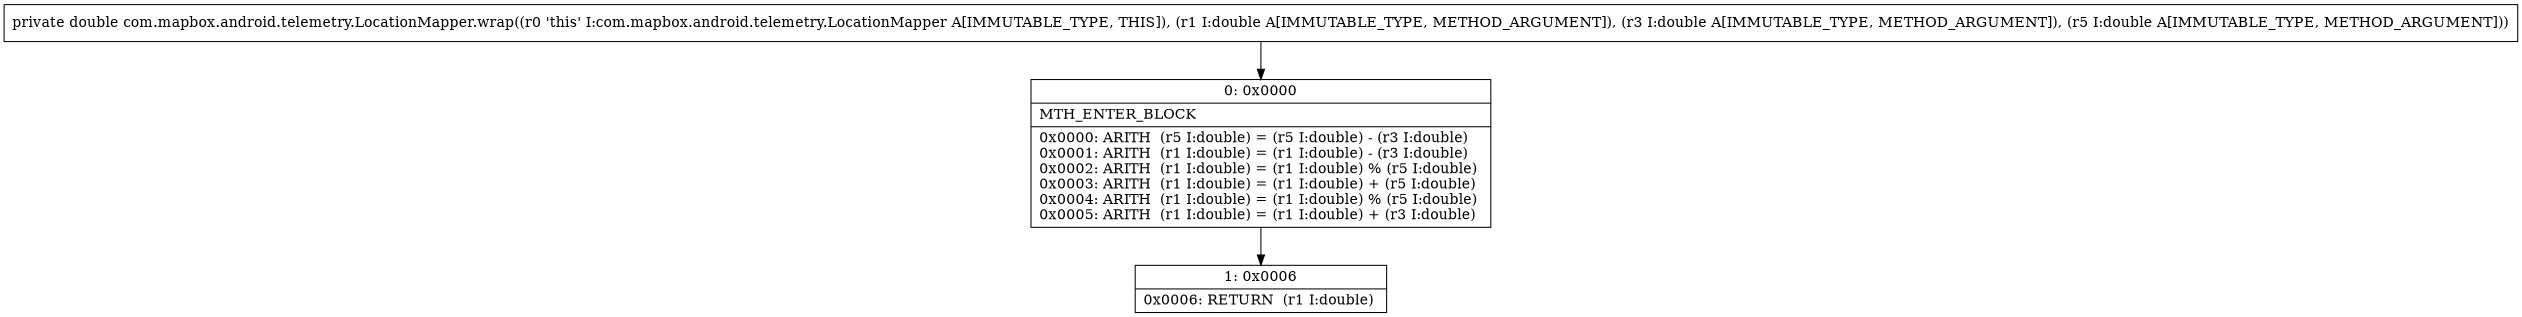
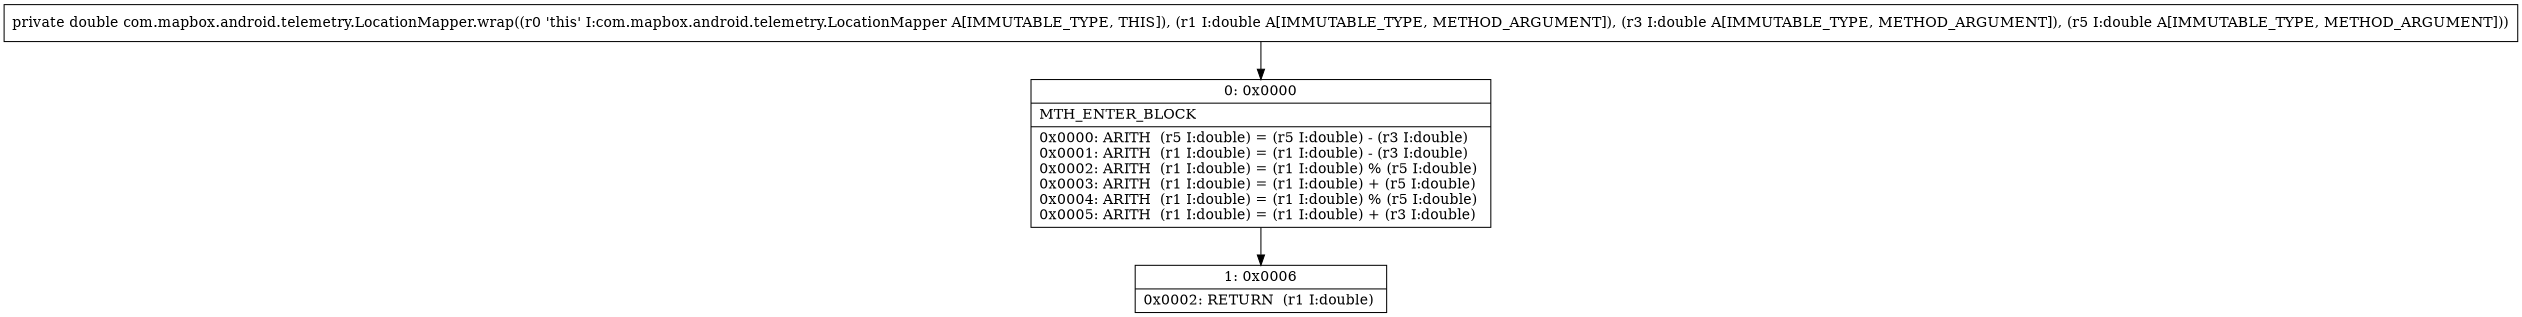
(1261, 300) -> (1261, 300)
